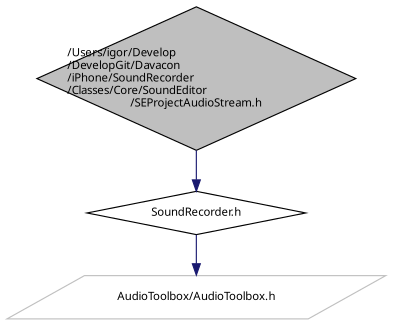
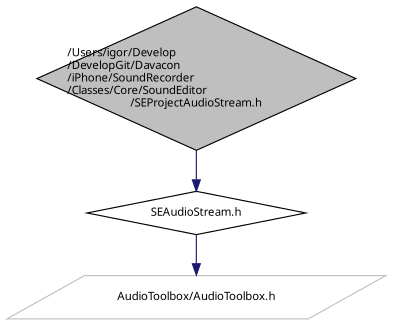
(196, 213) -> (196, 213)
